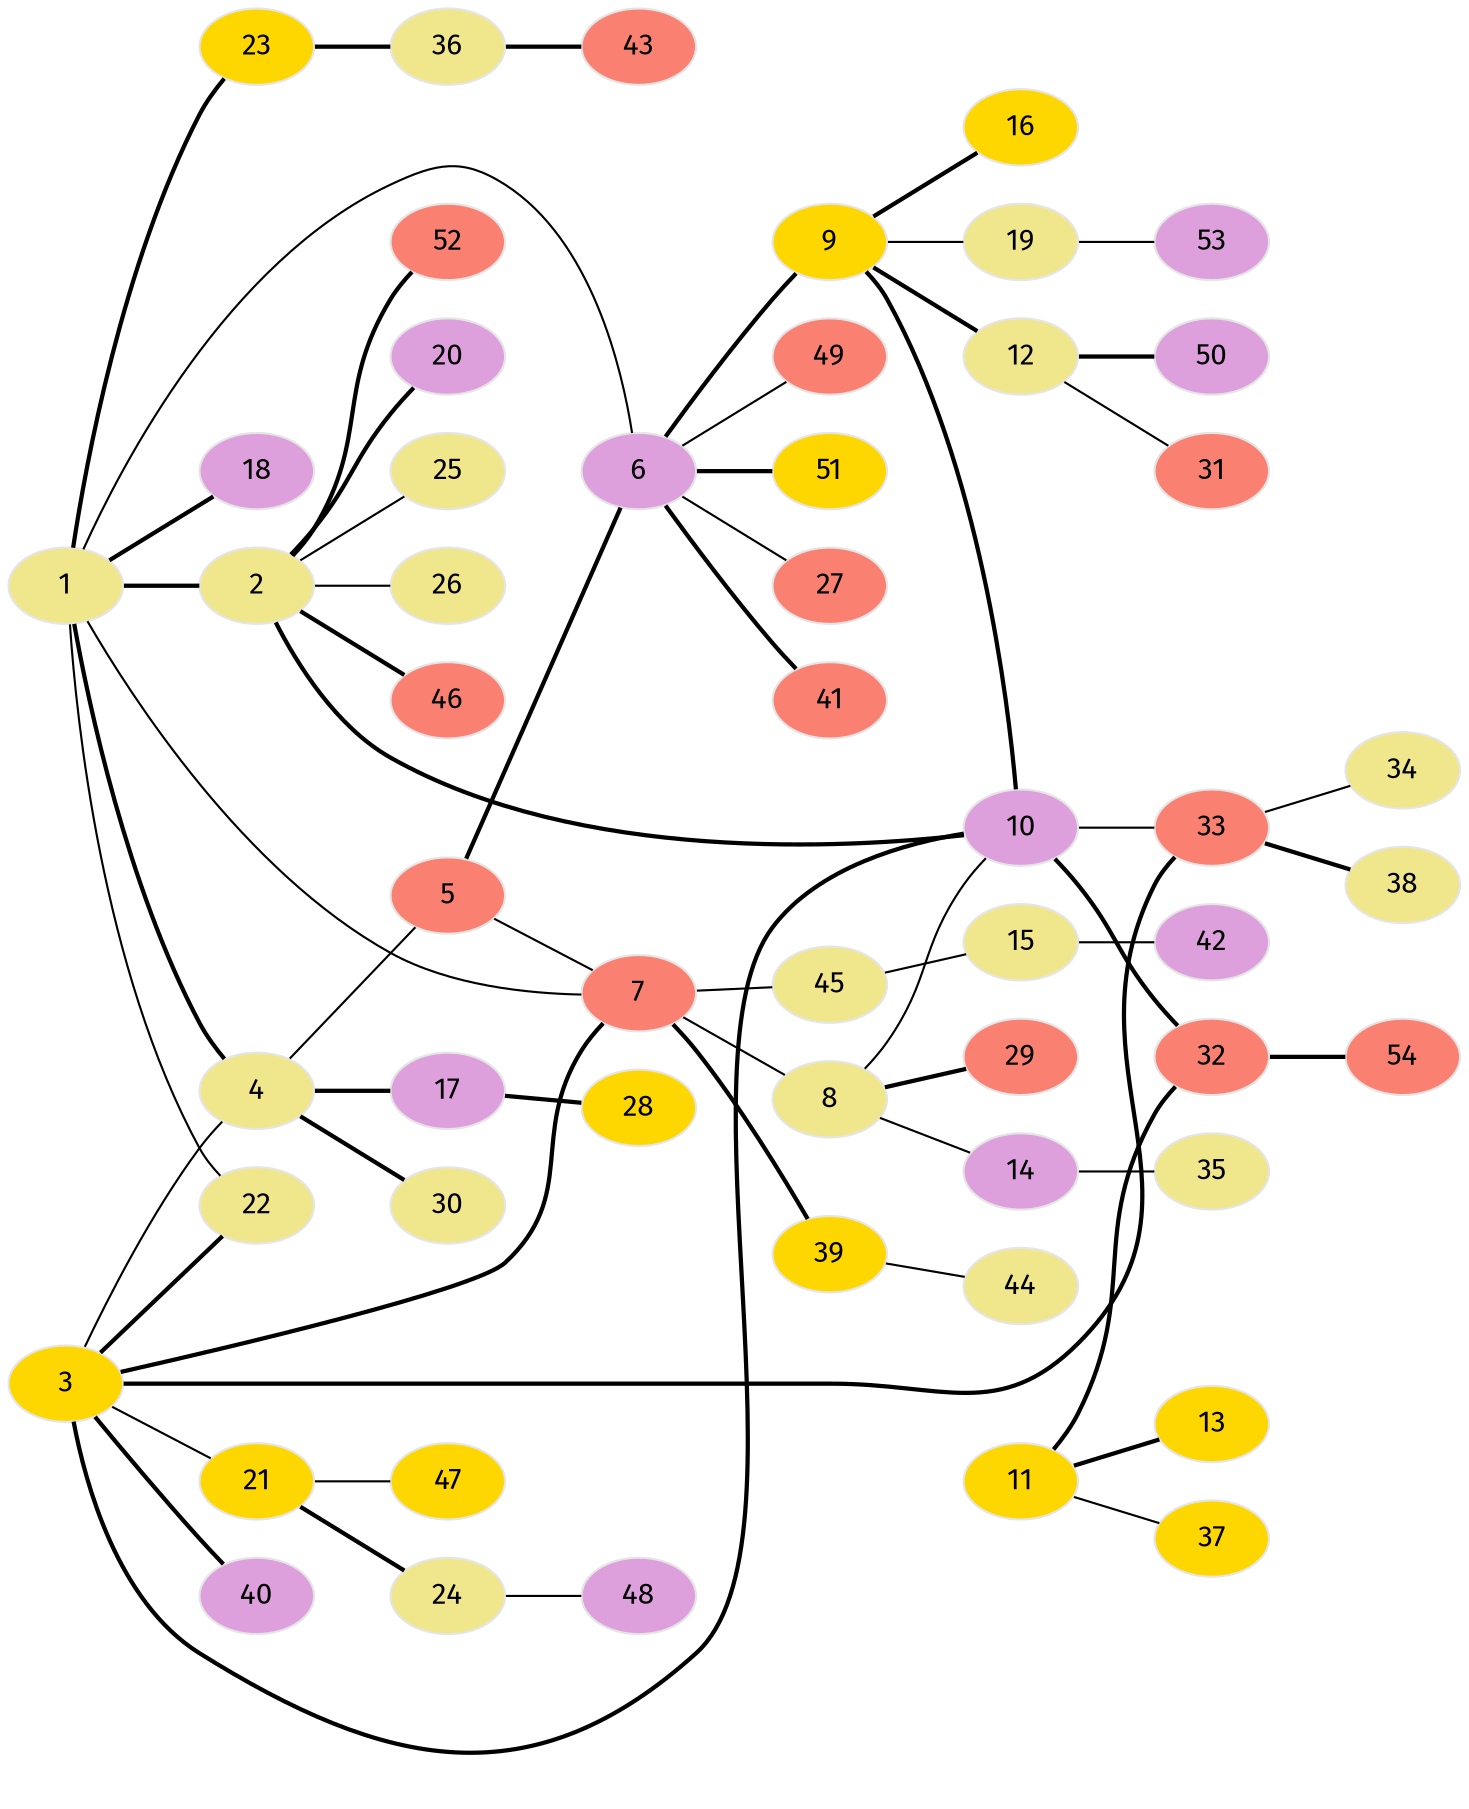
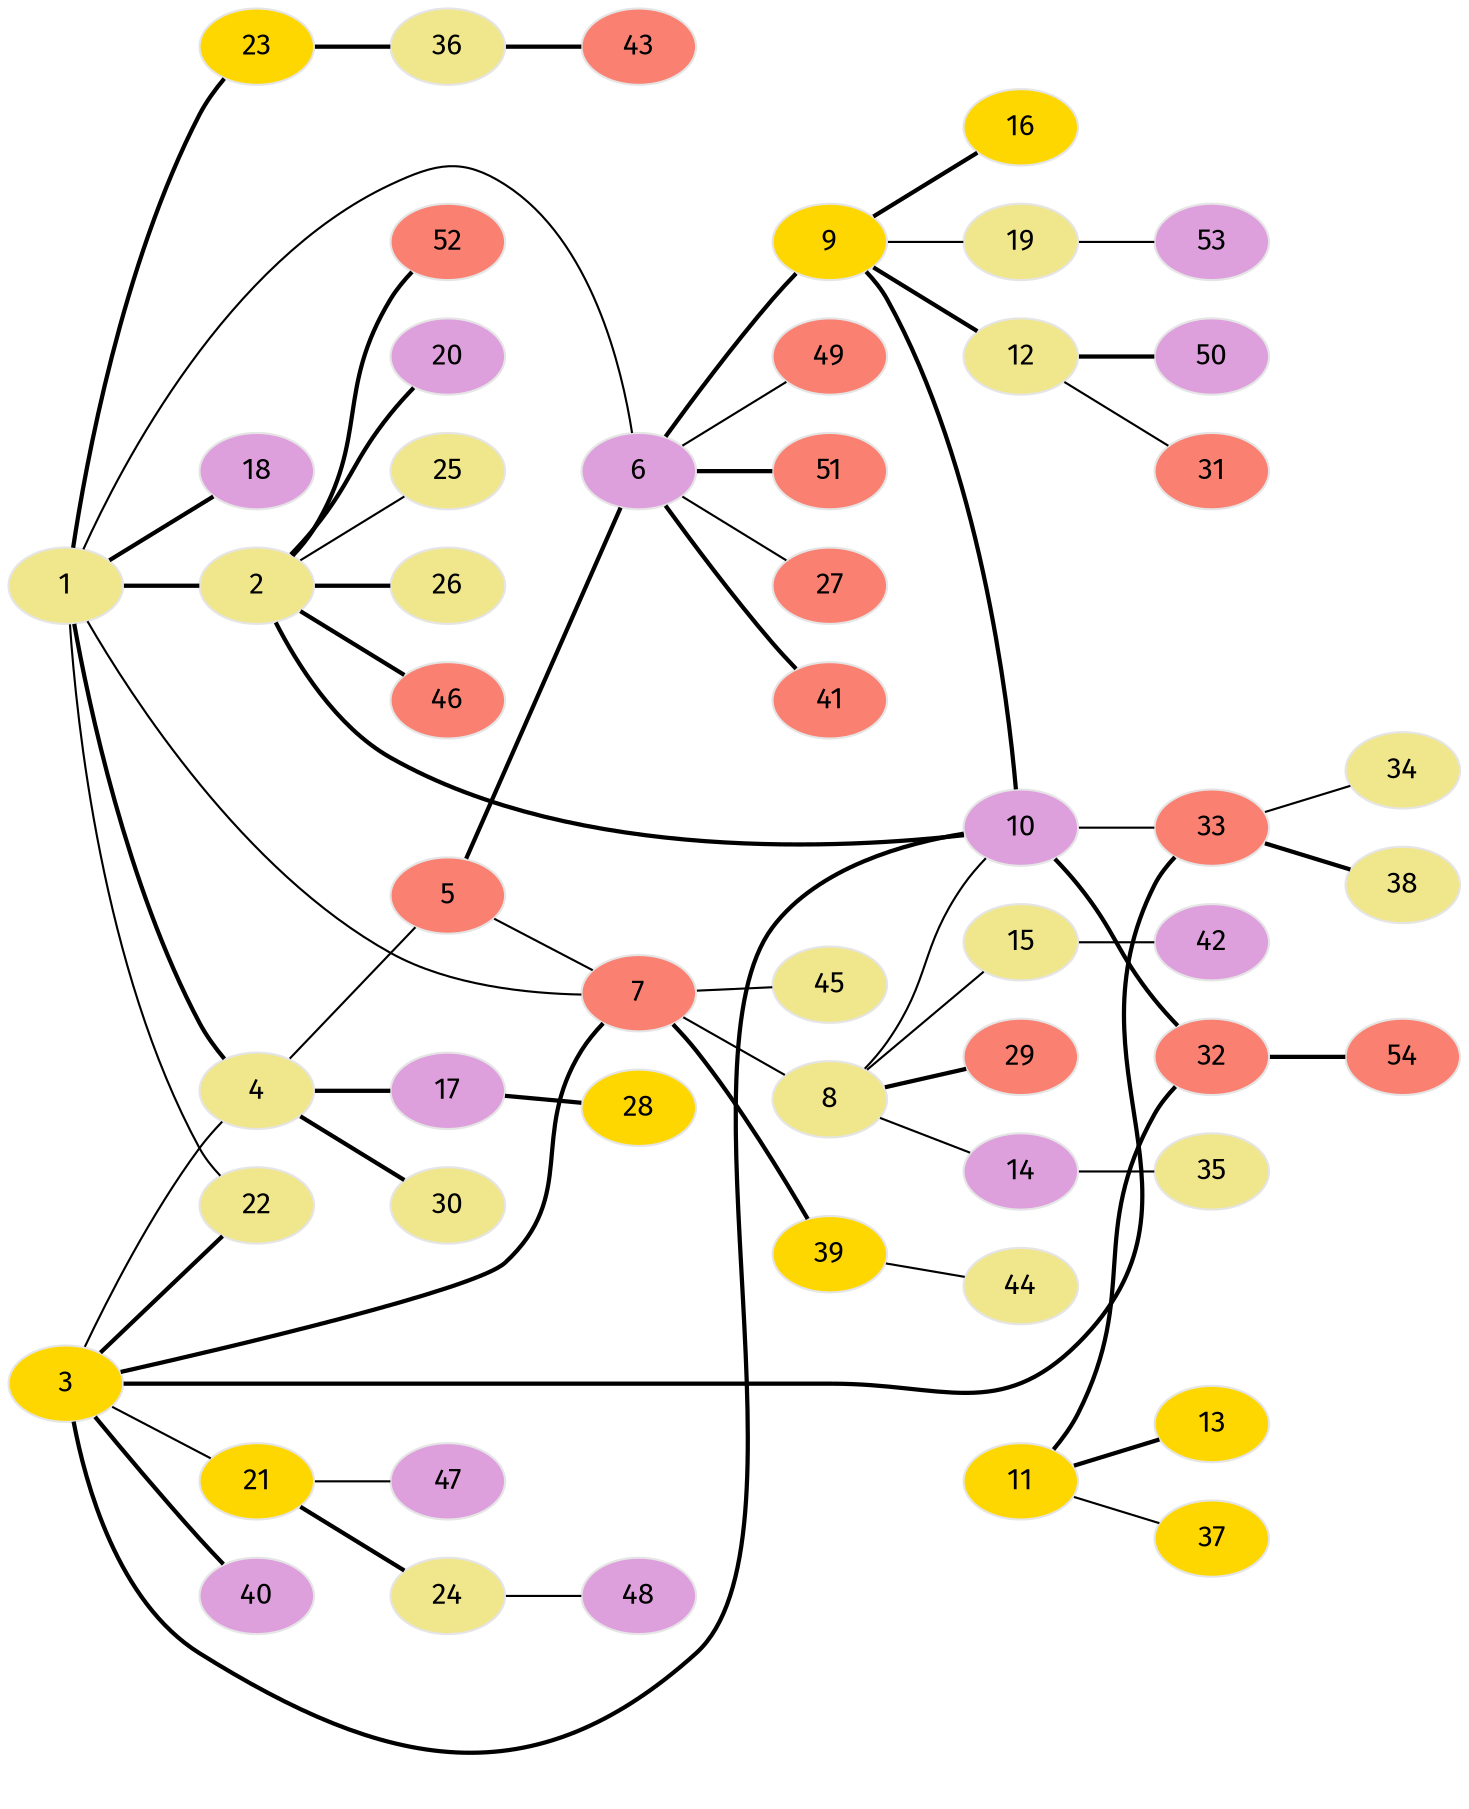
(830, 471) -> (830, 471)
(353, 586) -> (353, 586)
(909, 967) -> (925, 1021)
(448, 1481) -> (448, 1481)
